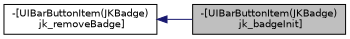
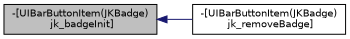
(180, 19) -> (180, 19)
